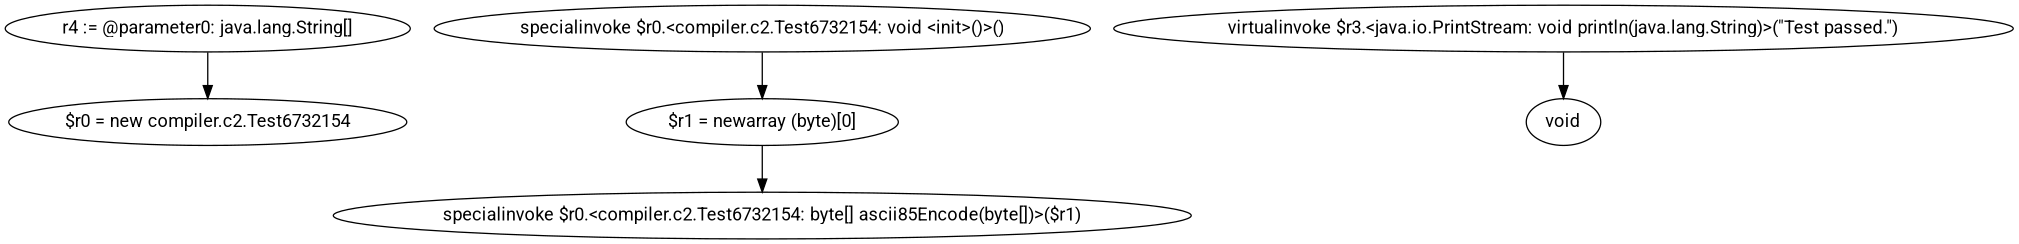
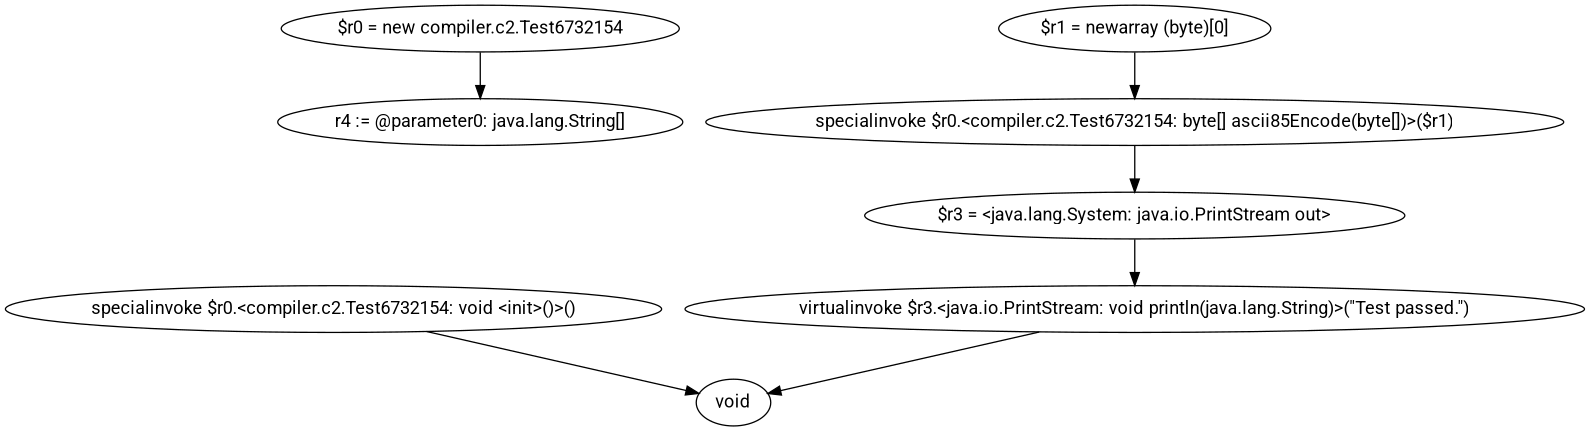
(208, 69) -> (480, 69)
(762, 69) -> (556, 361)
none -> (1135, 216)
